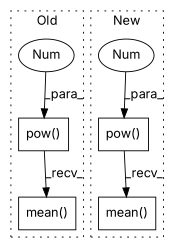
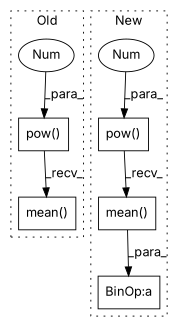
none -> (129, 292)
